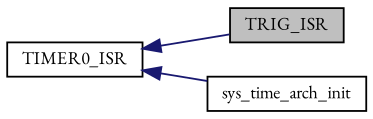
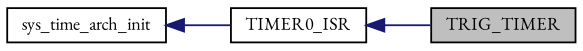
(287, 25) -> (503, 25)
(184, 77) -> (208, 25)
